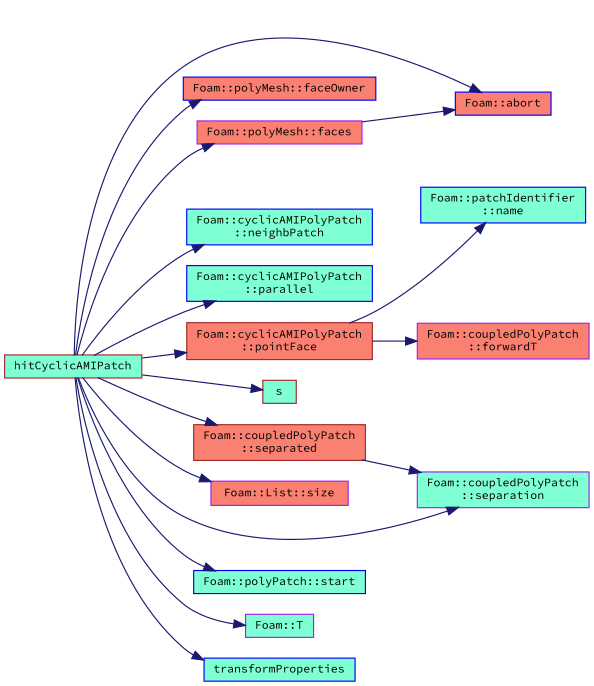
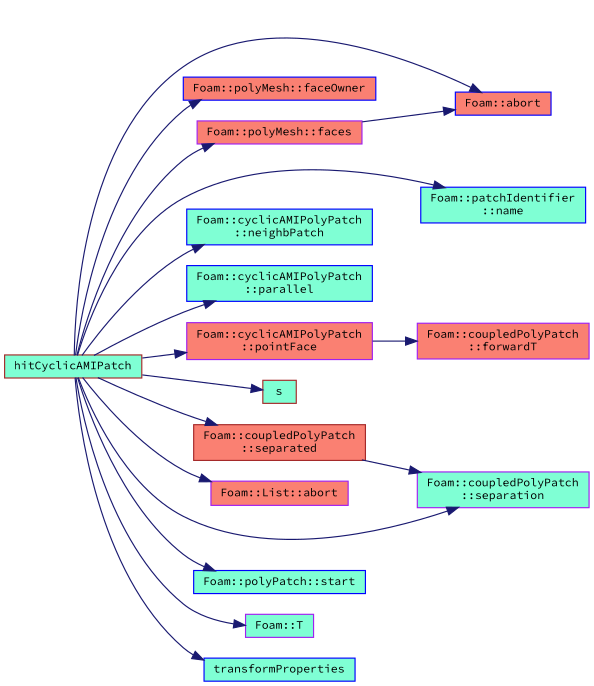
(418, 283) -> (212, 186)
(280, 341) -> (280, 341)
(280, 493) -> (280, 493)
